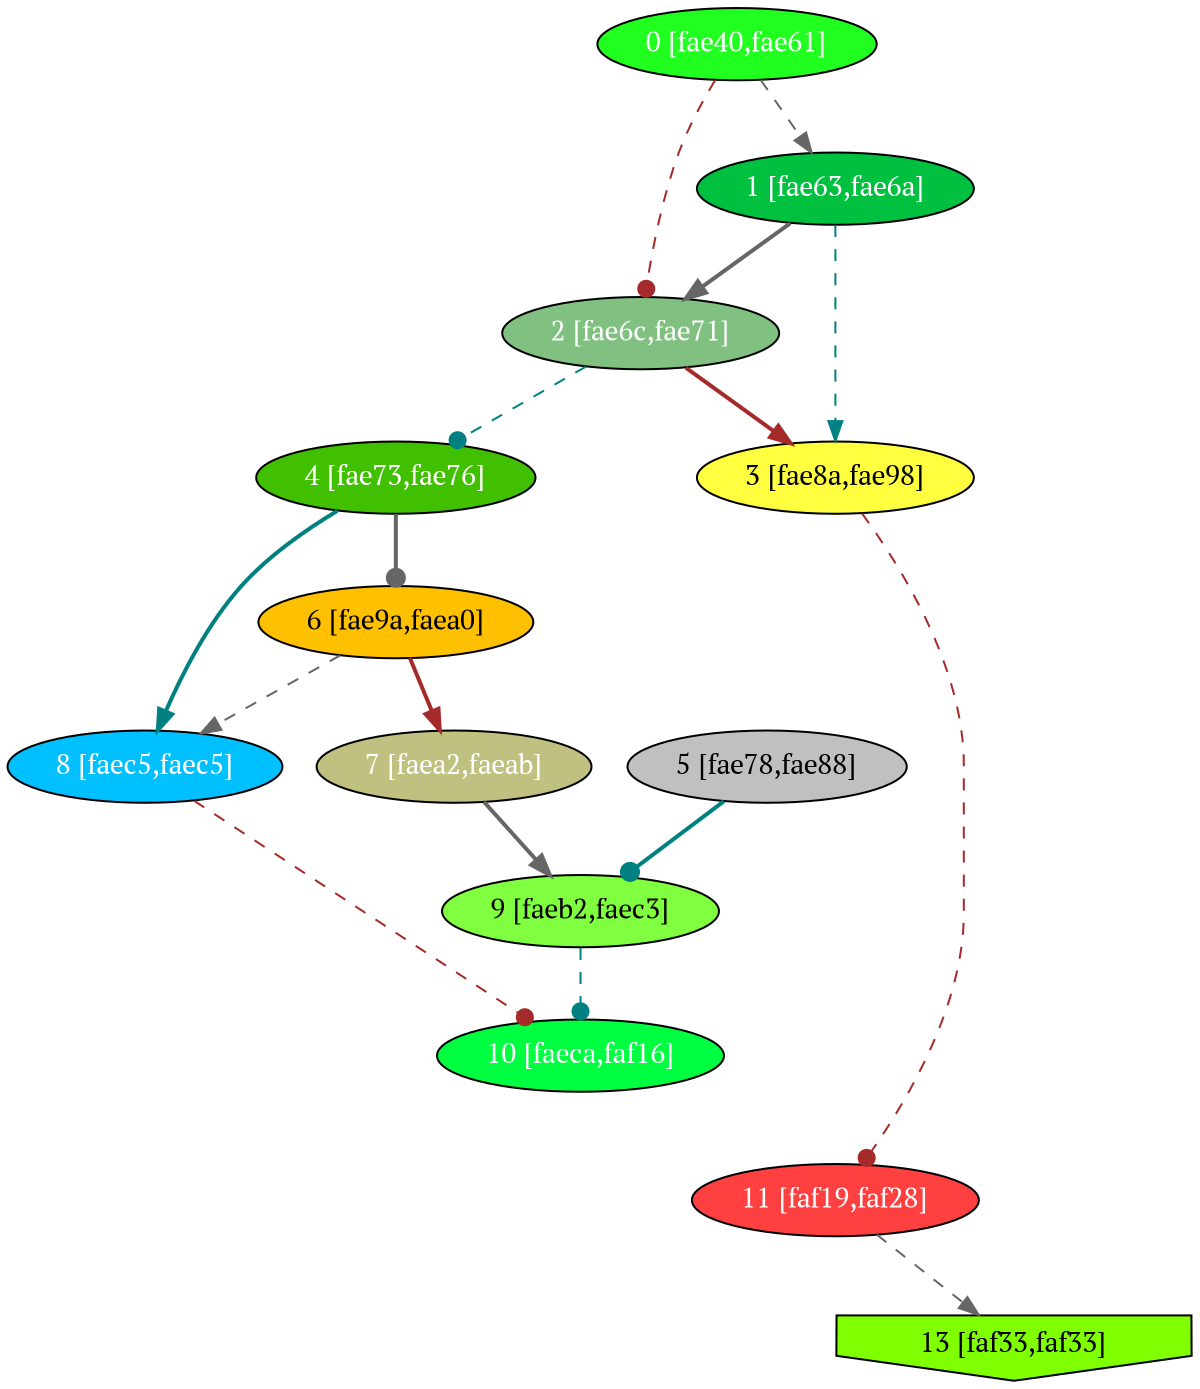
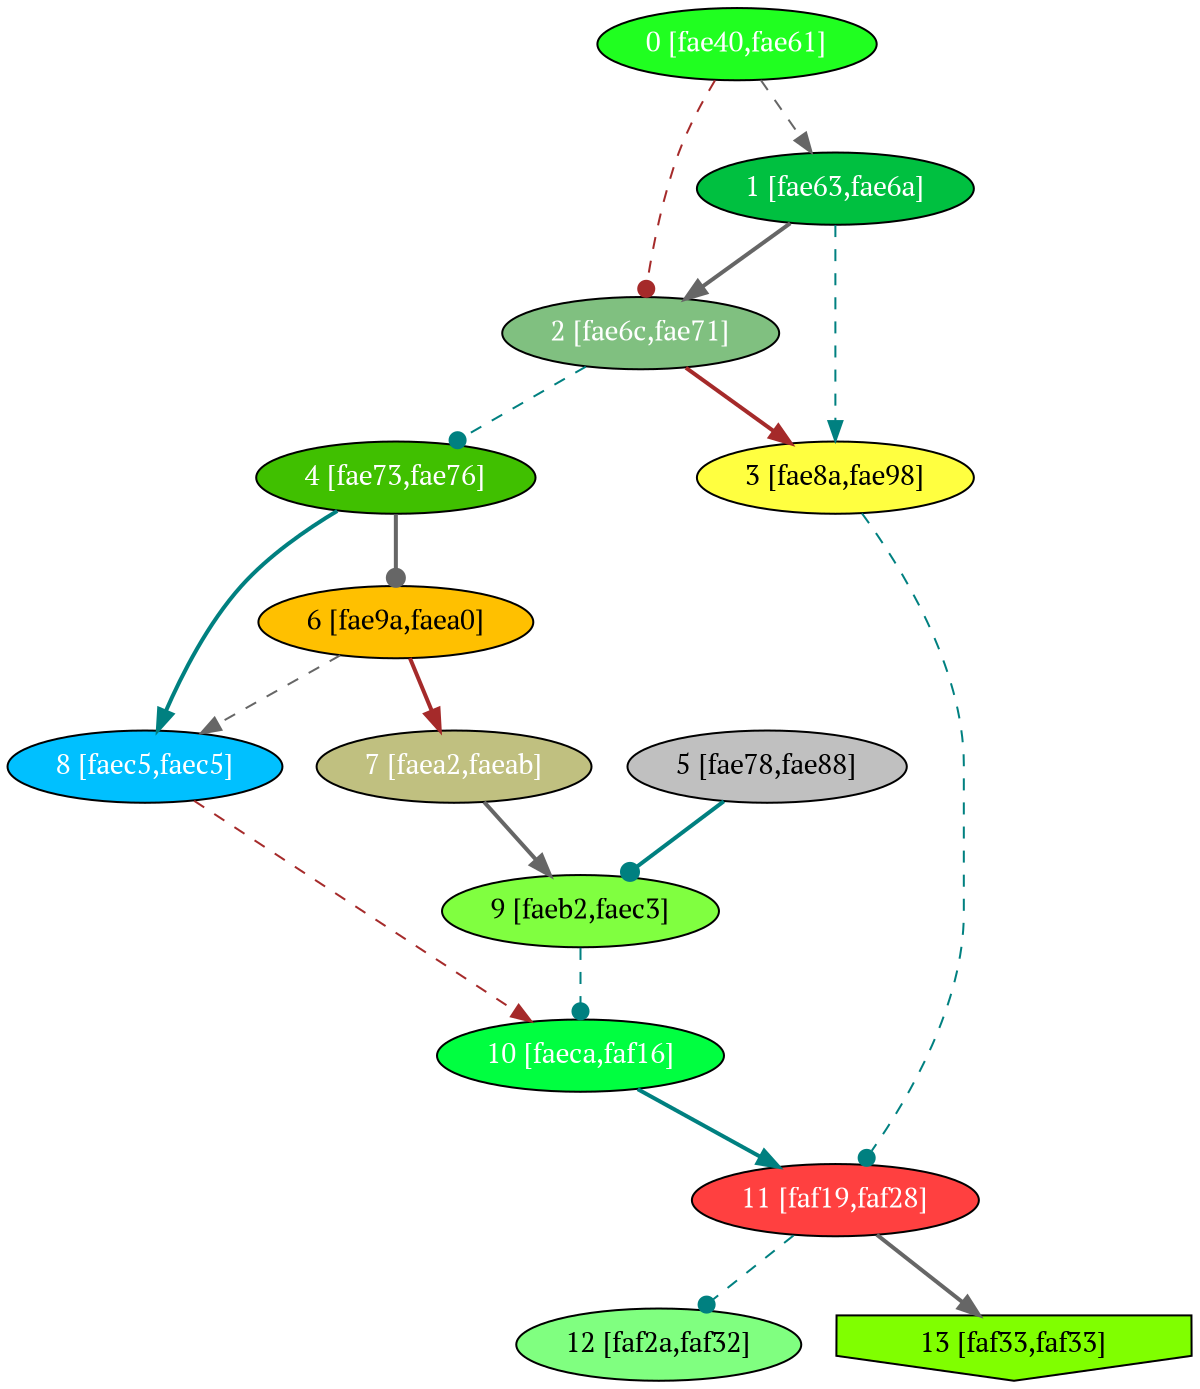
(964, 831) -> (964, 831)
(356, 907) -> (356, 907)
none -> (699, 1123)
(920, 1269) -> (920, 1269)
none -> (659, 1345)
